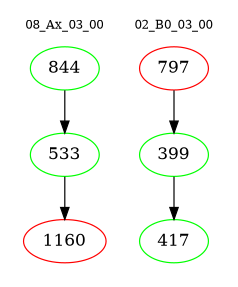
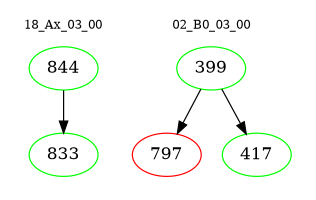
(65, 26) -> (64, 26)
(174, 106) -> (192, 106)
(65, 155) -> (64, 155)
(65, 241) -> none
